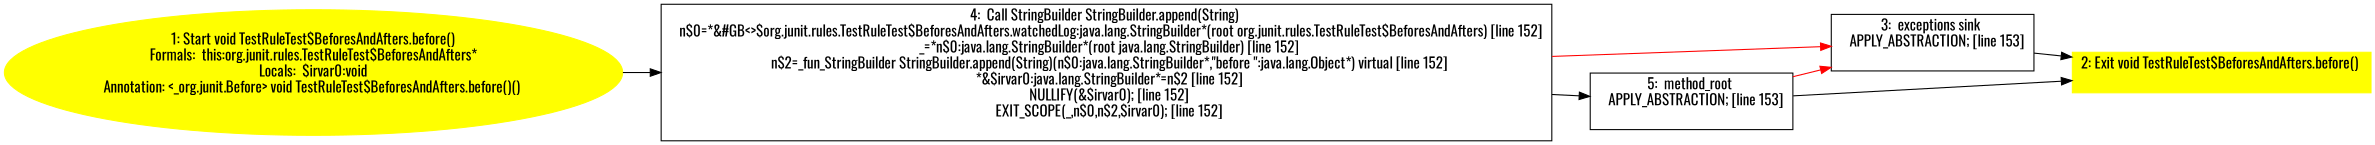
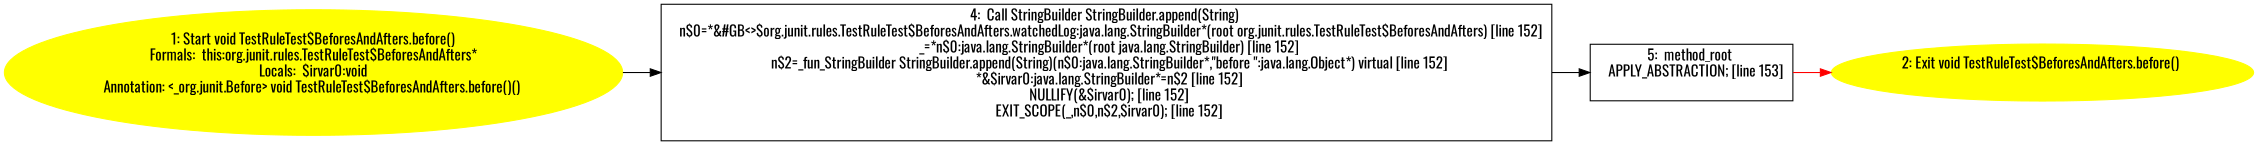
(1933, 43) -> none
(2222, 73) -> (2042, 73)
(1927, 89) -> (1807, 73)
